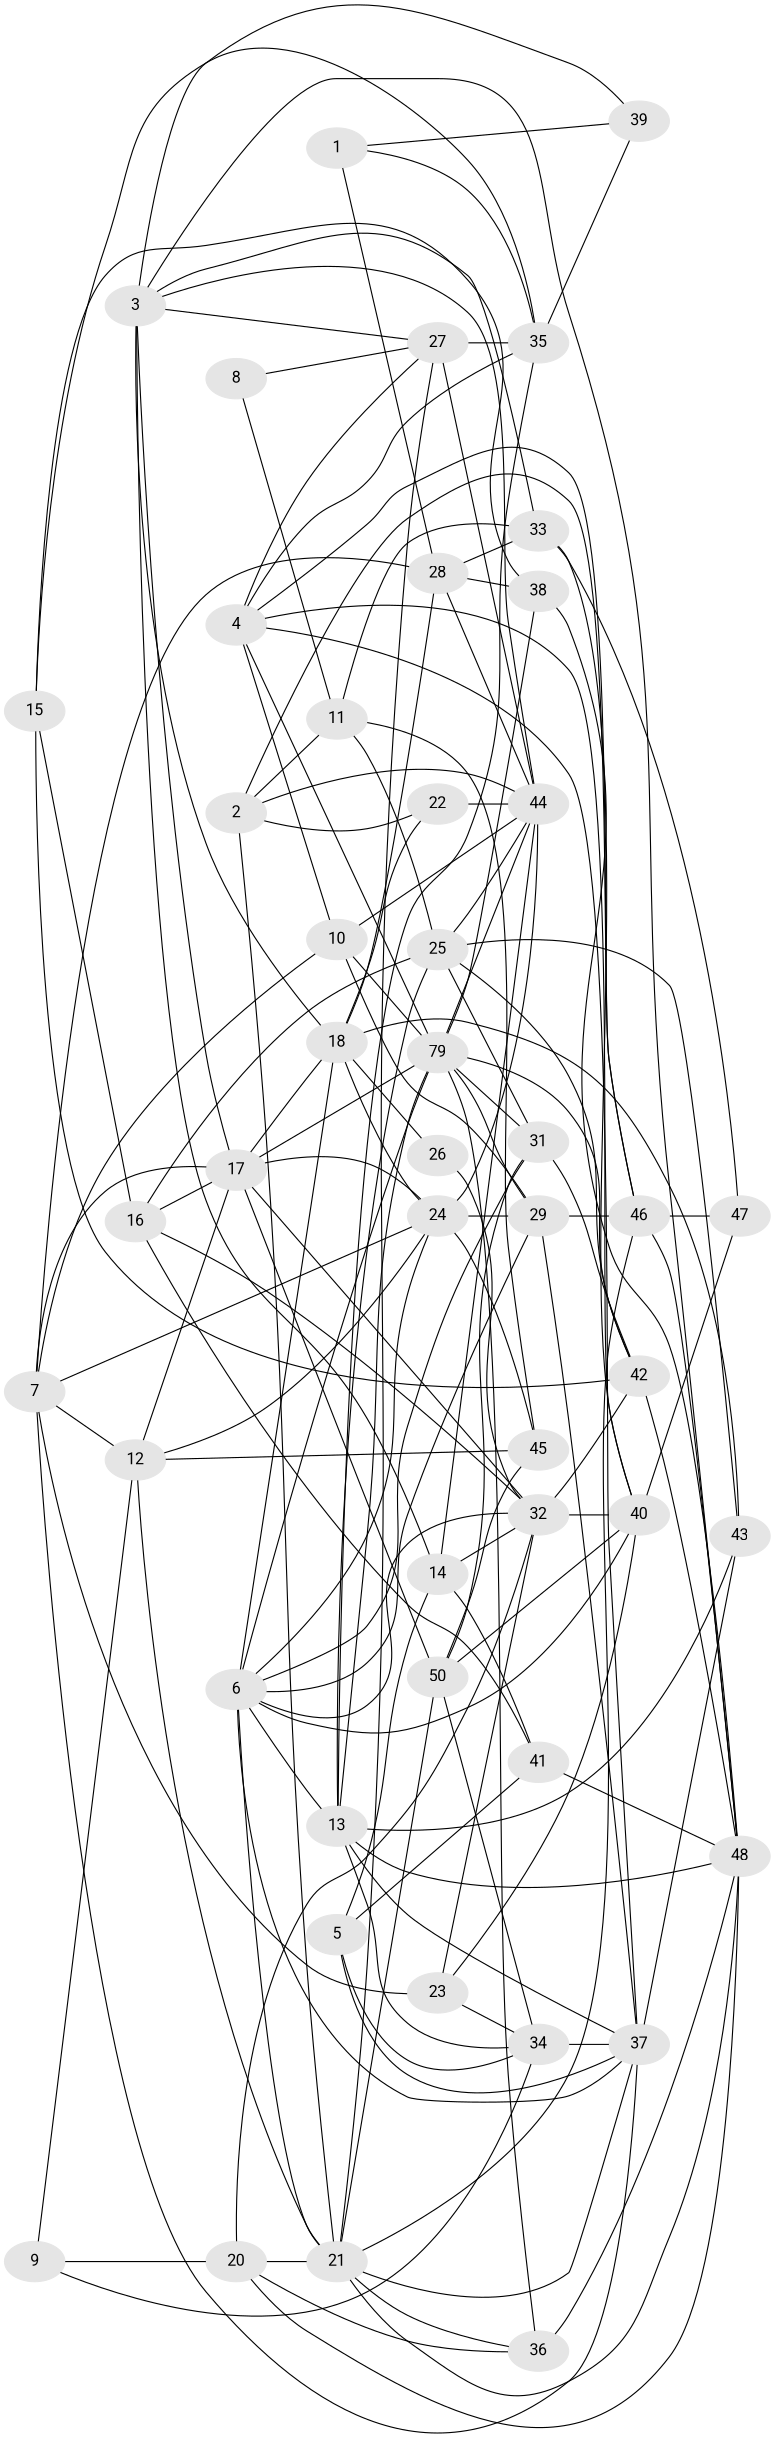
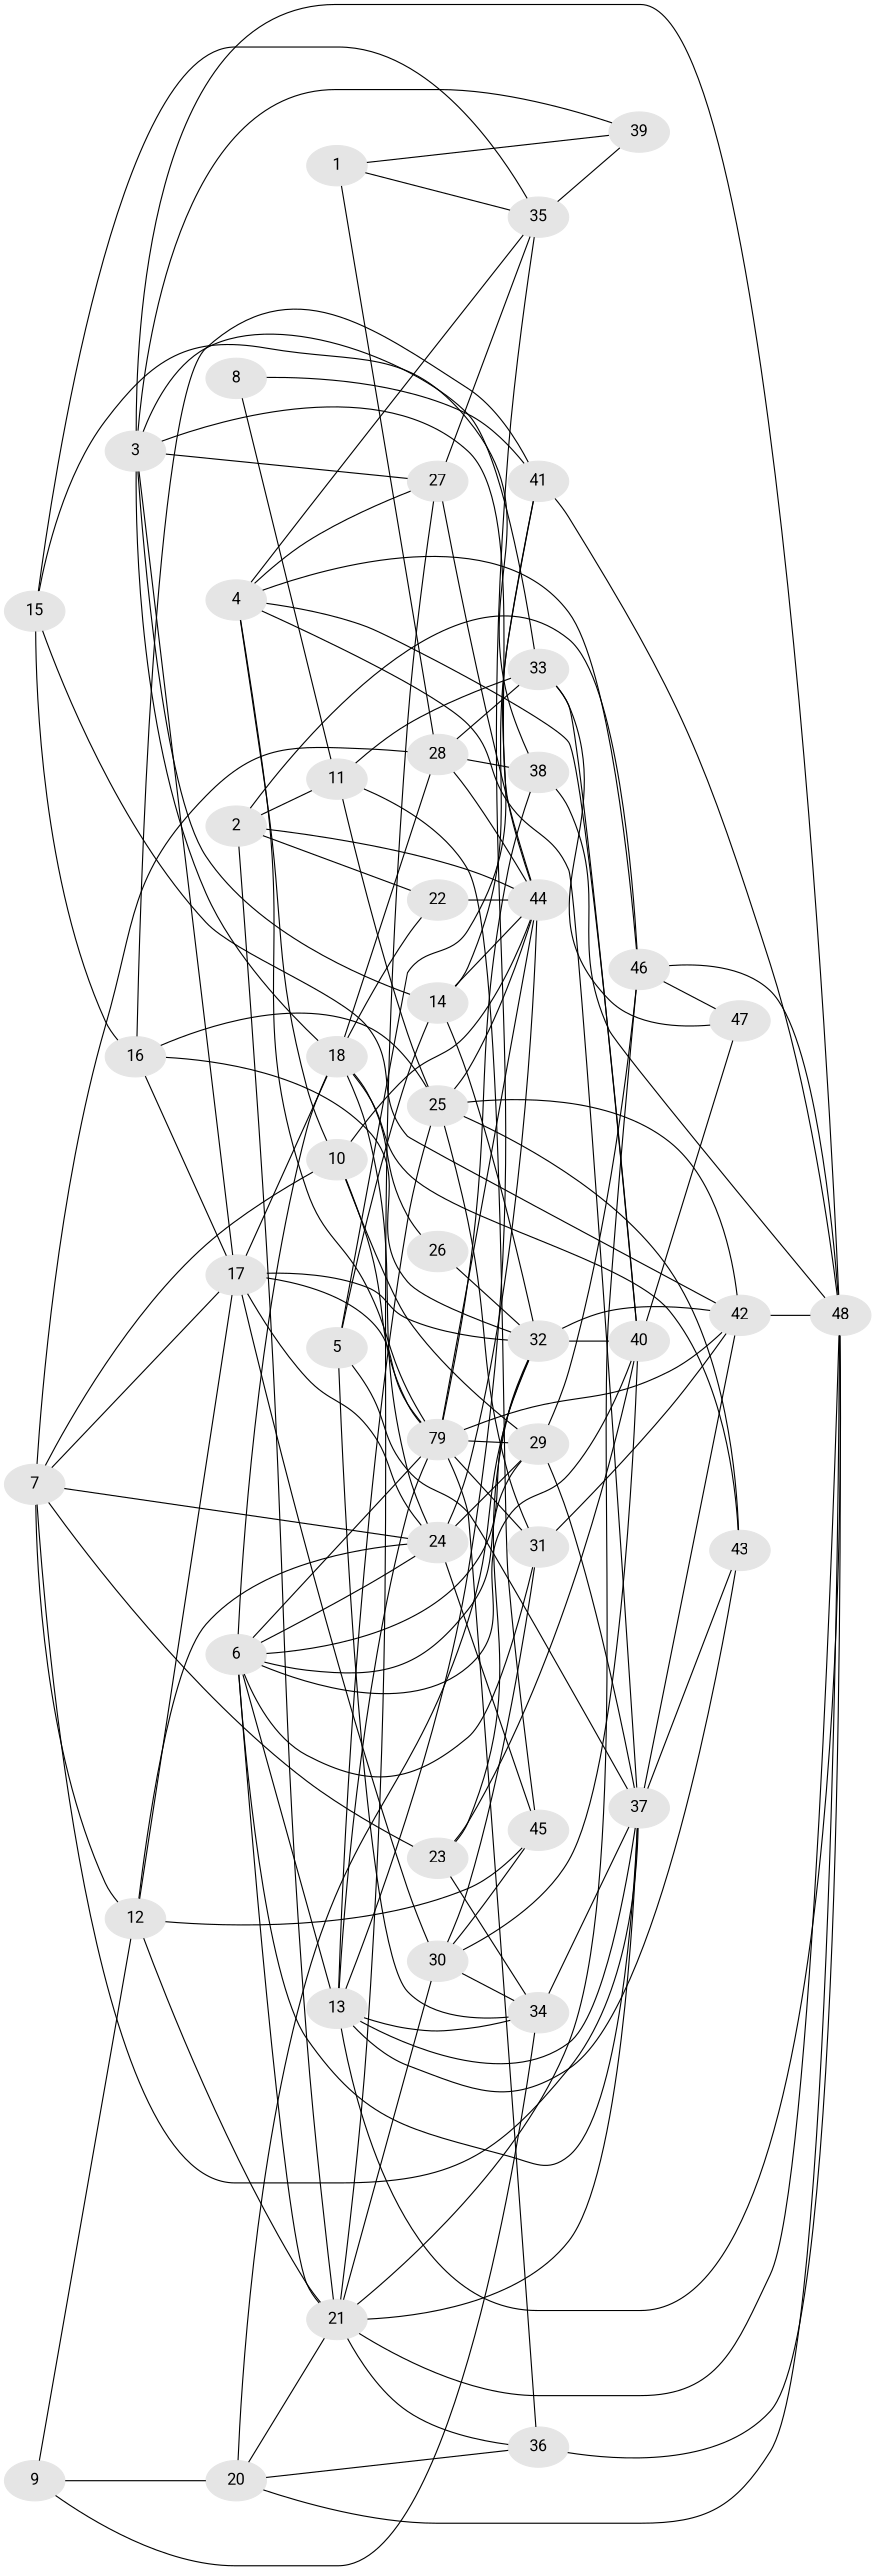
(337, 361) -> (413, 394)
none -> (690, 1562)
(438, 1677) -> (438, 1961)
